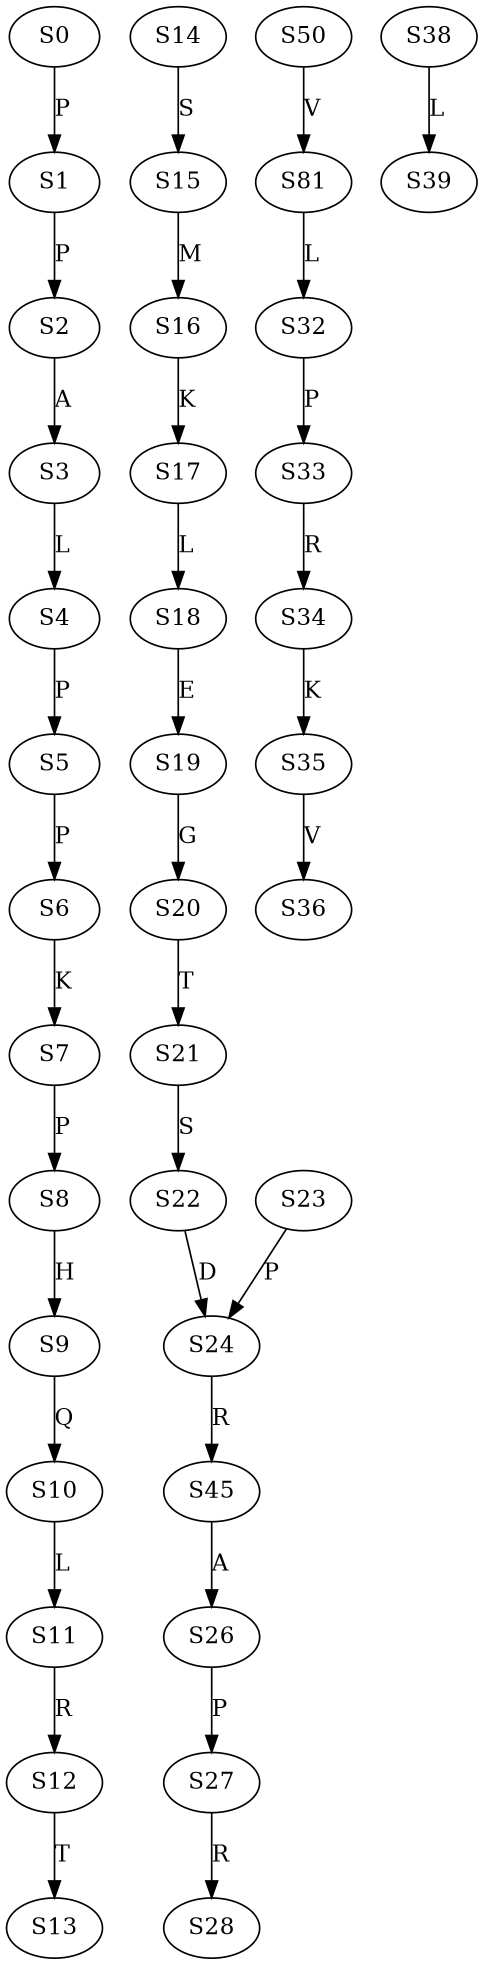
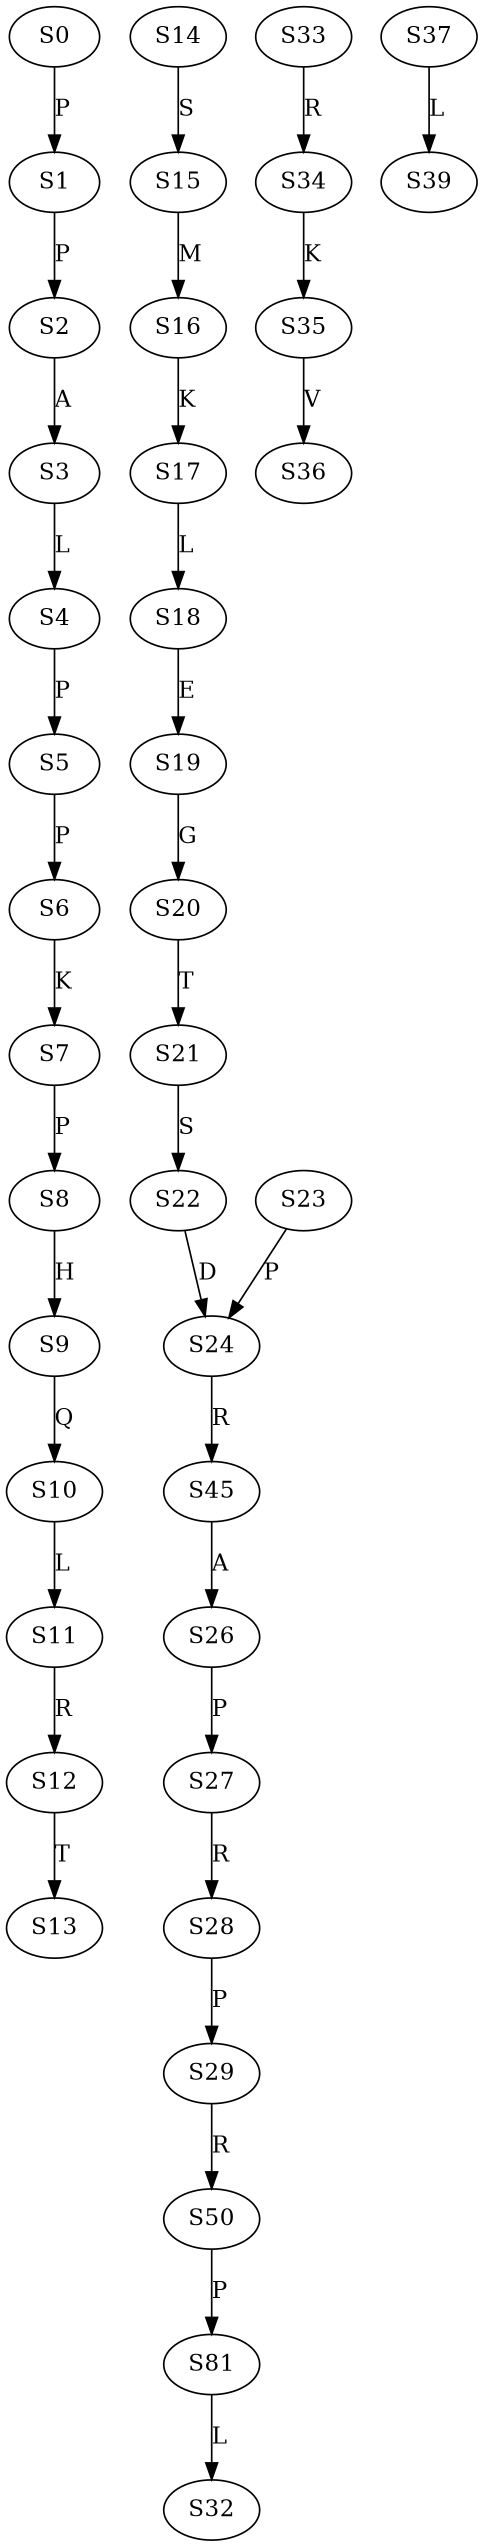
(429, 37) -> (429, 37)
(312, 110) -> (220, 2292)
(304, 392) -> none
none -> (212, 2074)
